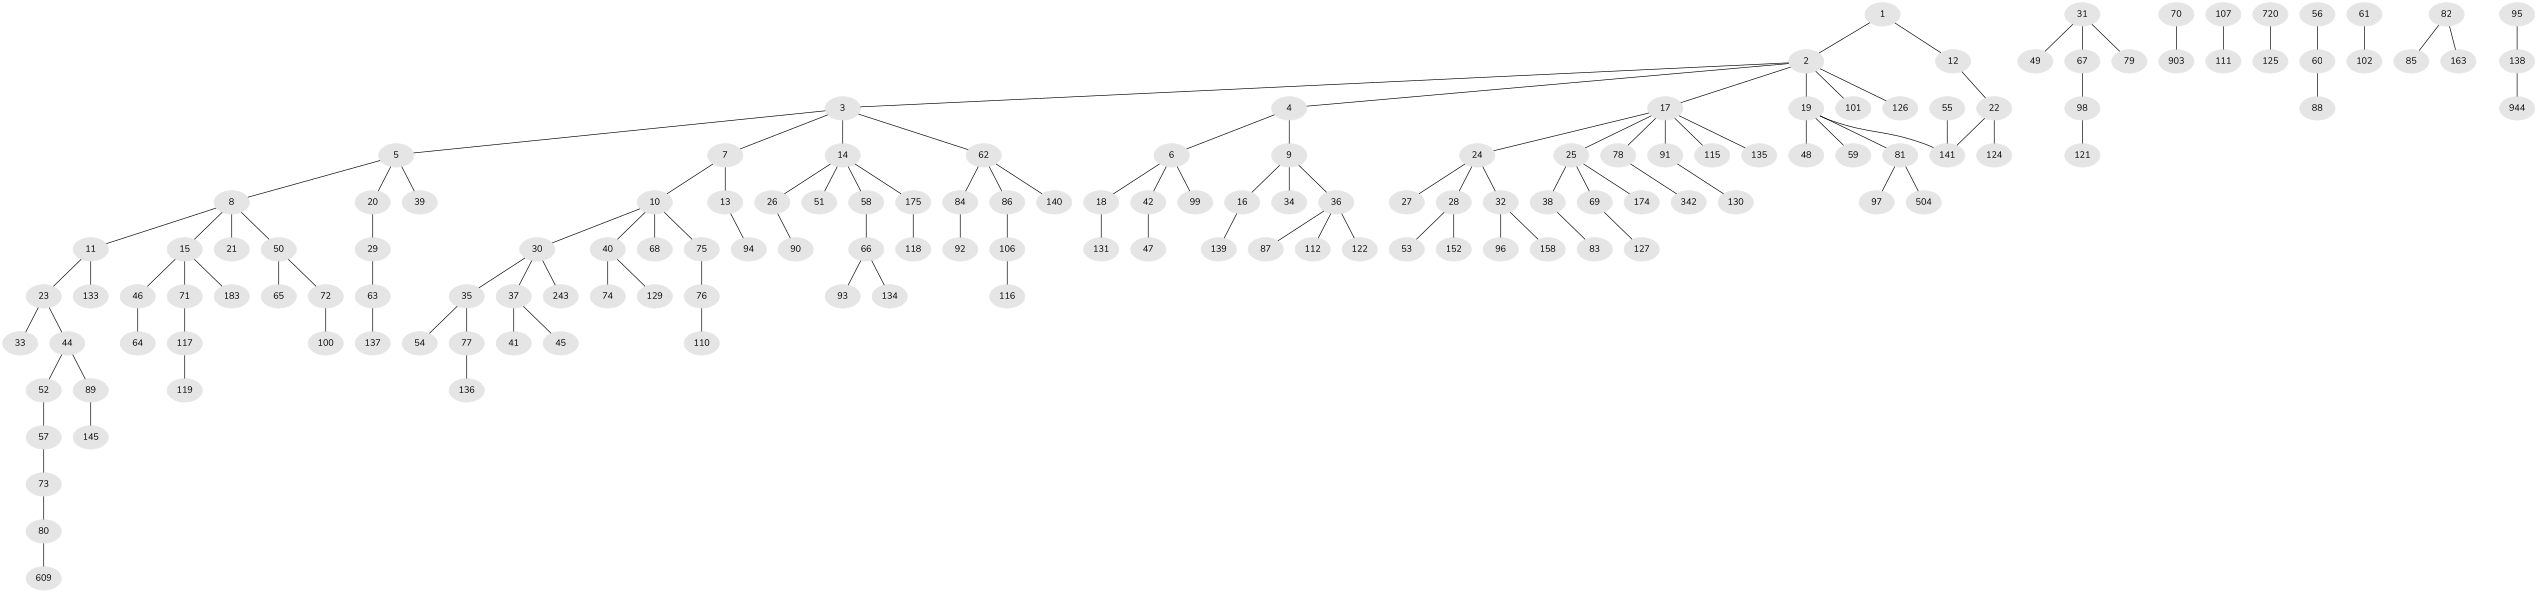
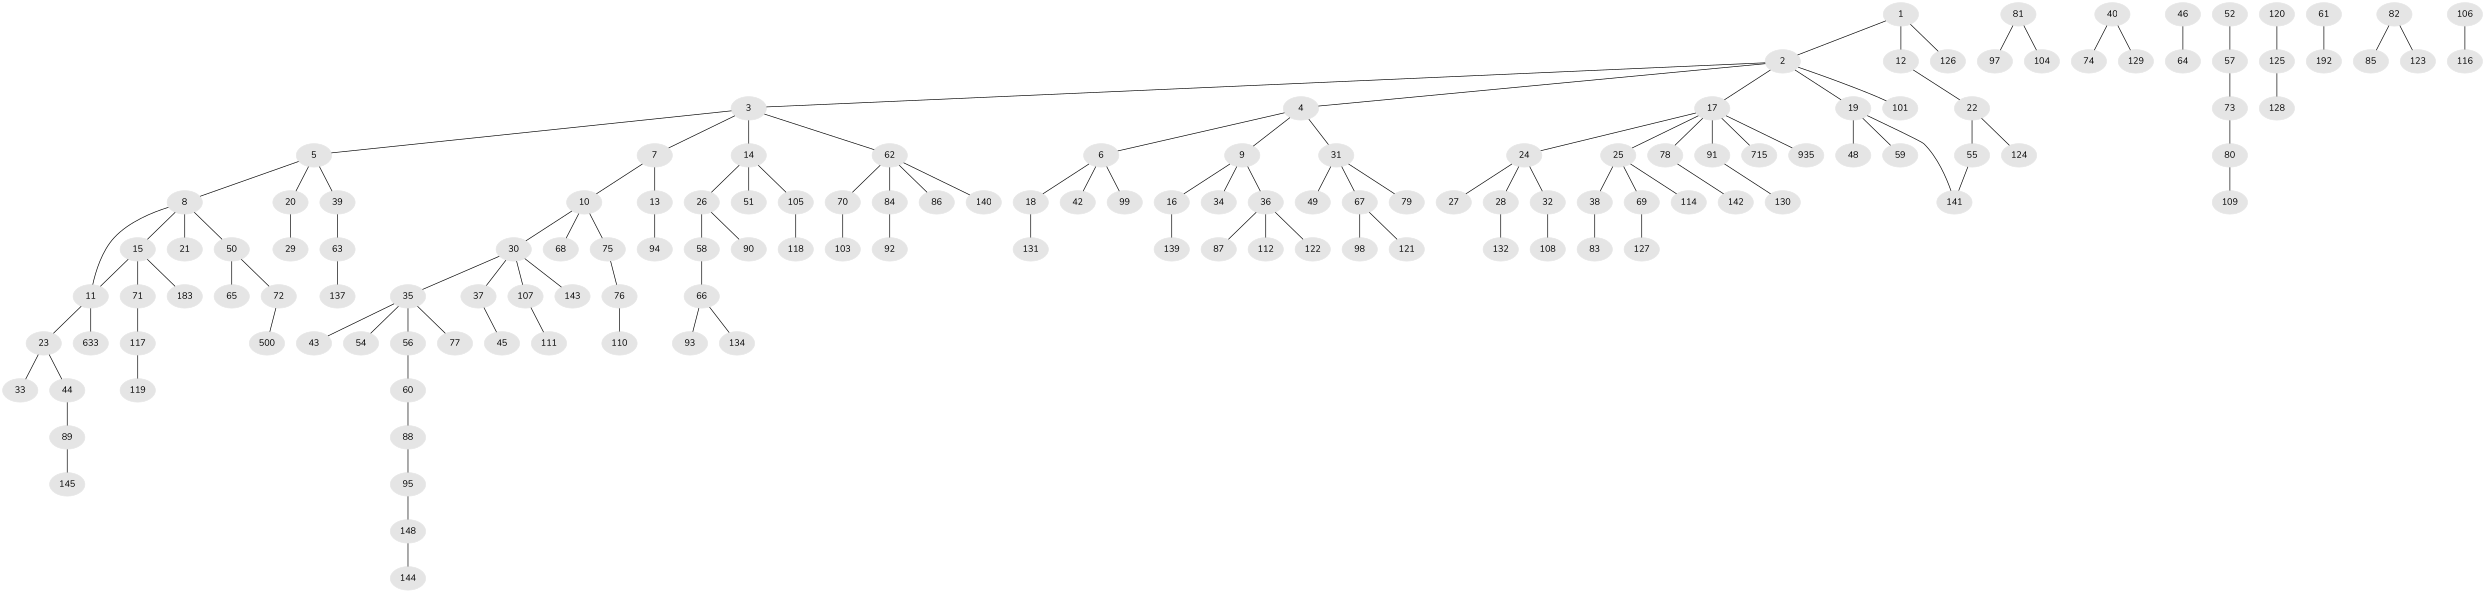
(2270, 14) -> (2277, 14)
(2176, 61) -> (843, 249)
(2364, 61) -> (2324, 61)
(2458, 61) -> (2418, 61)
(2517, 61) -> (408, 531)
(1853, 85) -> (1924, 38)
none -> (2277, 108)
(2517, 108) -> (408, 578)
none -> (1319, 132)
(1853, 132) -> none
(1971, 132) -> (1972, 132)
(2082, 132) -> (1383, 226)
(1712, 155) -> (1759, 155)
(1759, 155) -> (1806, 155)
(855, 179) -> (702, 226)
none -> (866, 179)
(913, 202) -> (796, 202)
(1642, 202) -> (1689, 202)
(1689, 202) -> (1736, 202)
(1924, 202) -> (2042, 61)
(631, 226) -> none
(1007, 226) -> none
(1148, 249) -> none
(1407, 249) -> none
(1454, 249) -> (1501, 249)
(1501, 249) -> none
(1548, 249) -> (1548, 249)
(161, 273) -> (114, 273)
(373, 273) -> (337, 226)
none -> (520, 273)
(91, 296) -> (91, 343)
(561, 296) -> (572, 296)
none -> (408, 320)
none -> (314, 343)
(326, 343) -> (267, 343)
(514, 343) -> none
(55, 367) -> none
(467, 390) -> none
none -> (408, 461)
(44, 578) -> (2230, 202)
